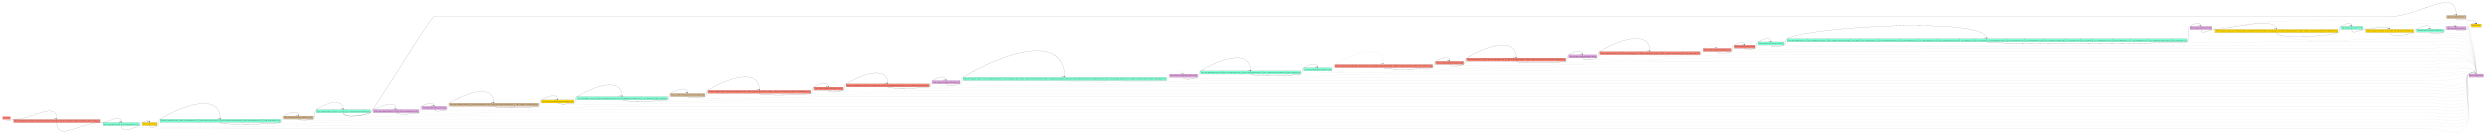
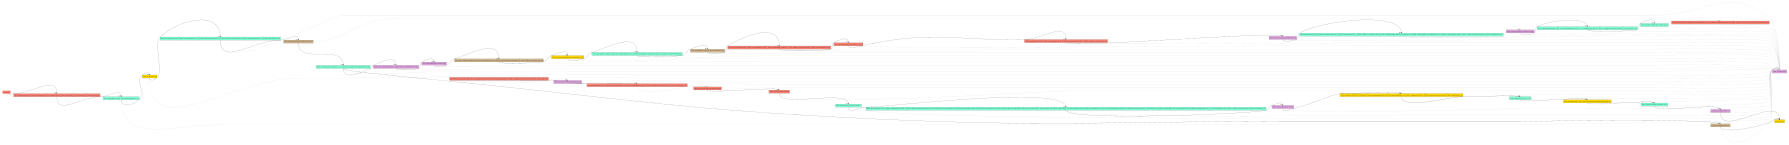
(1450, 63) -> none
